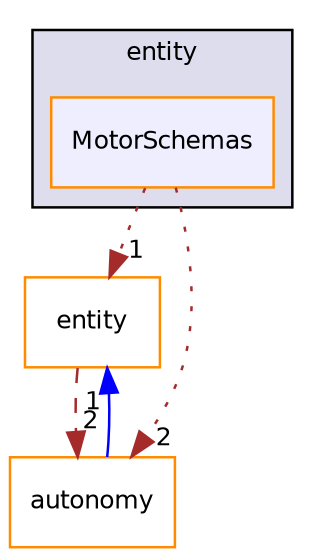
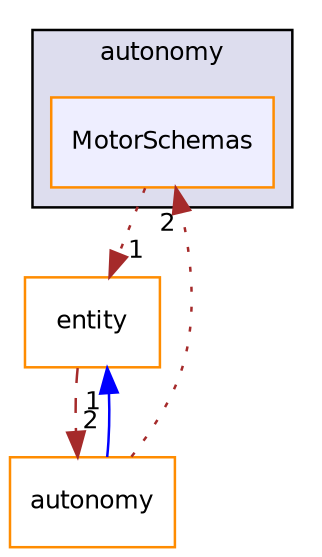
(162, 54) -> (162, 54)
(191, 316) -> (188, 341)
